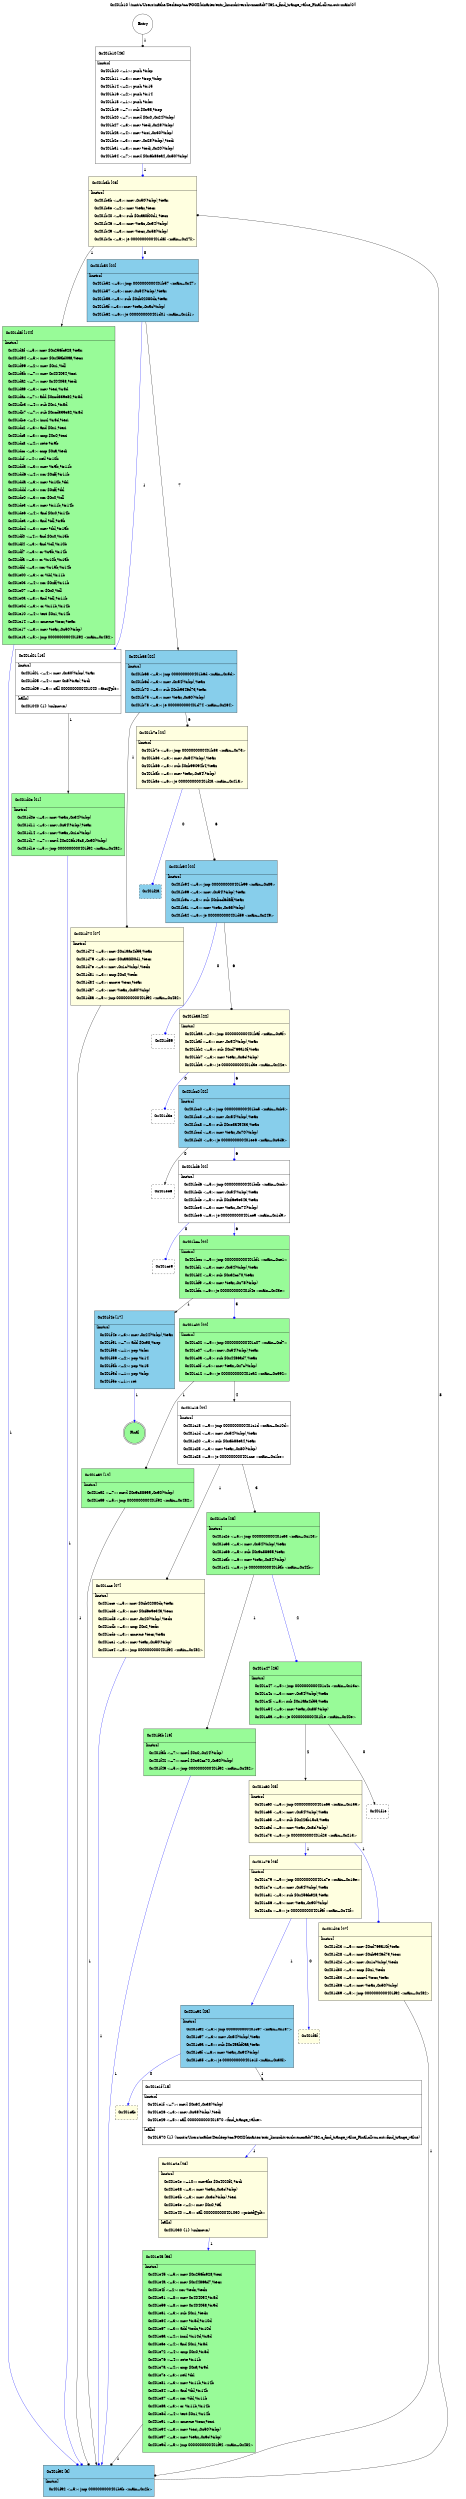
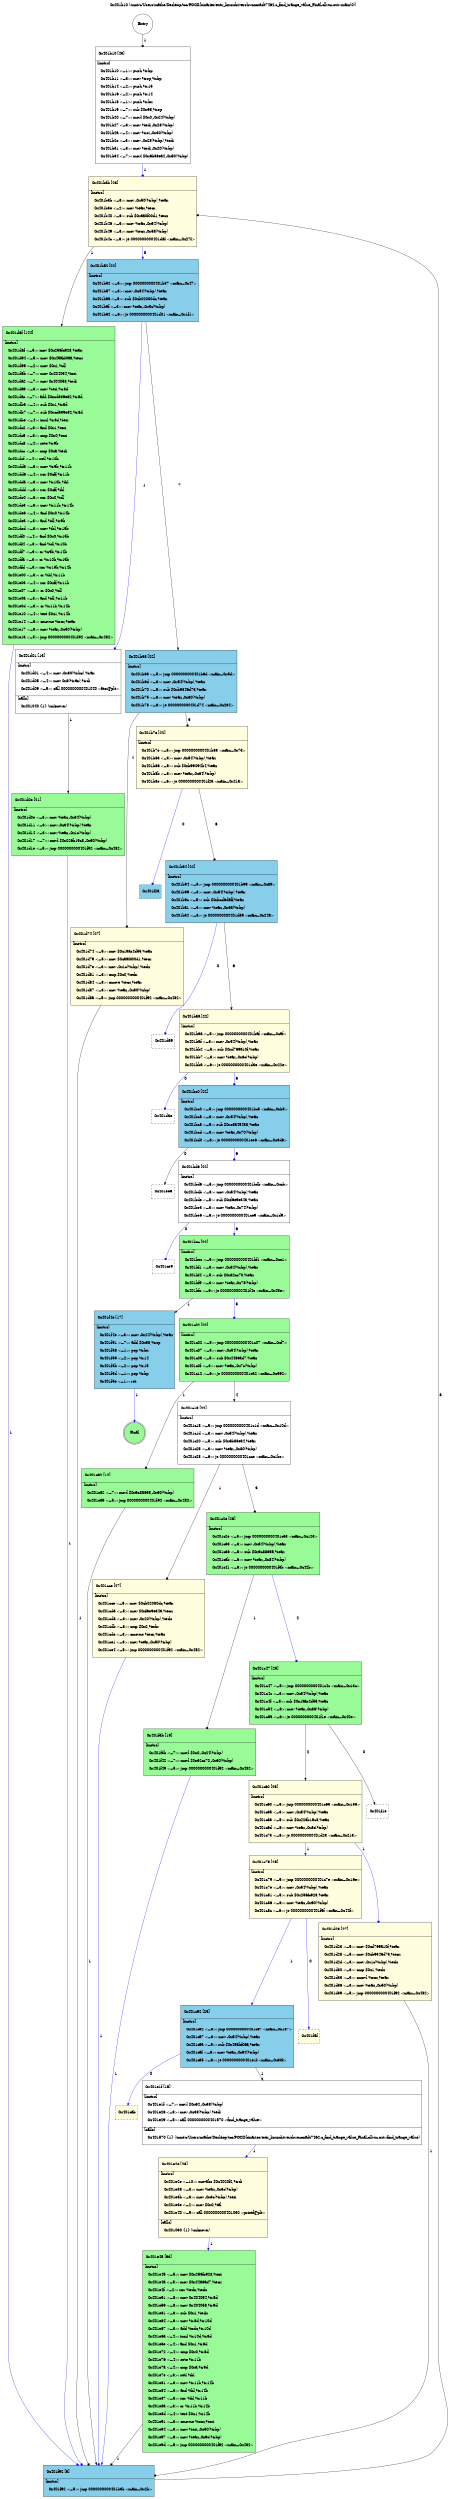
(228, 965) -> (228, 965)
